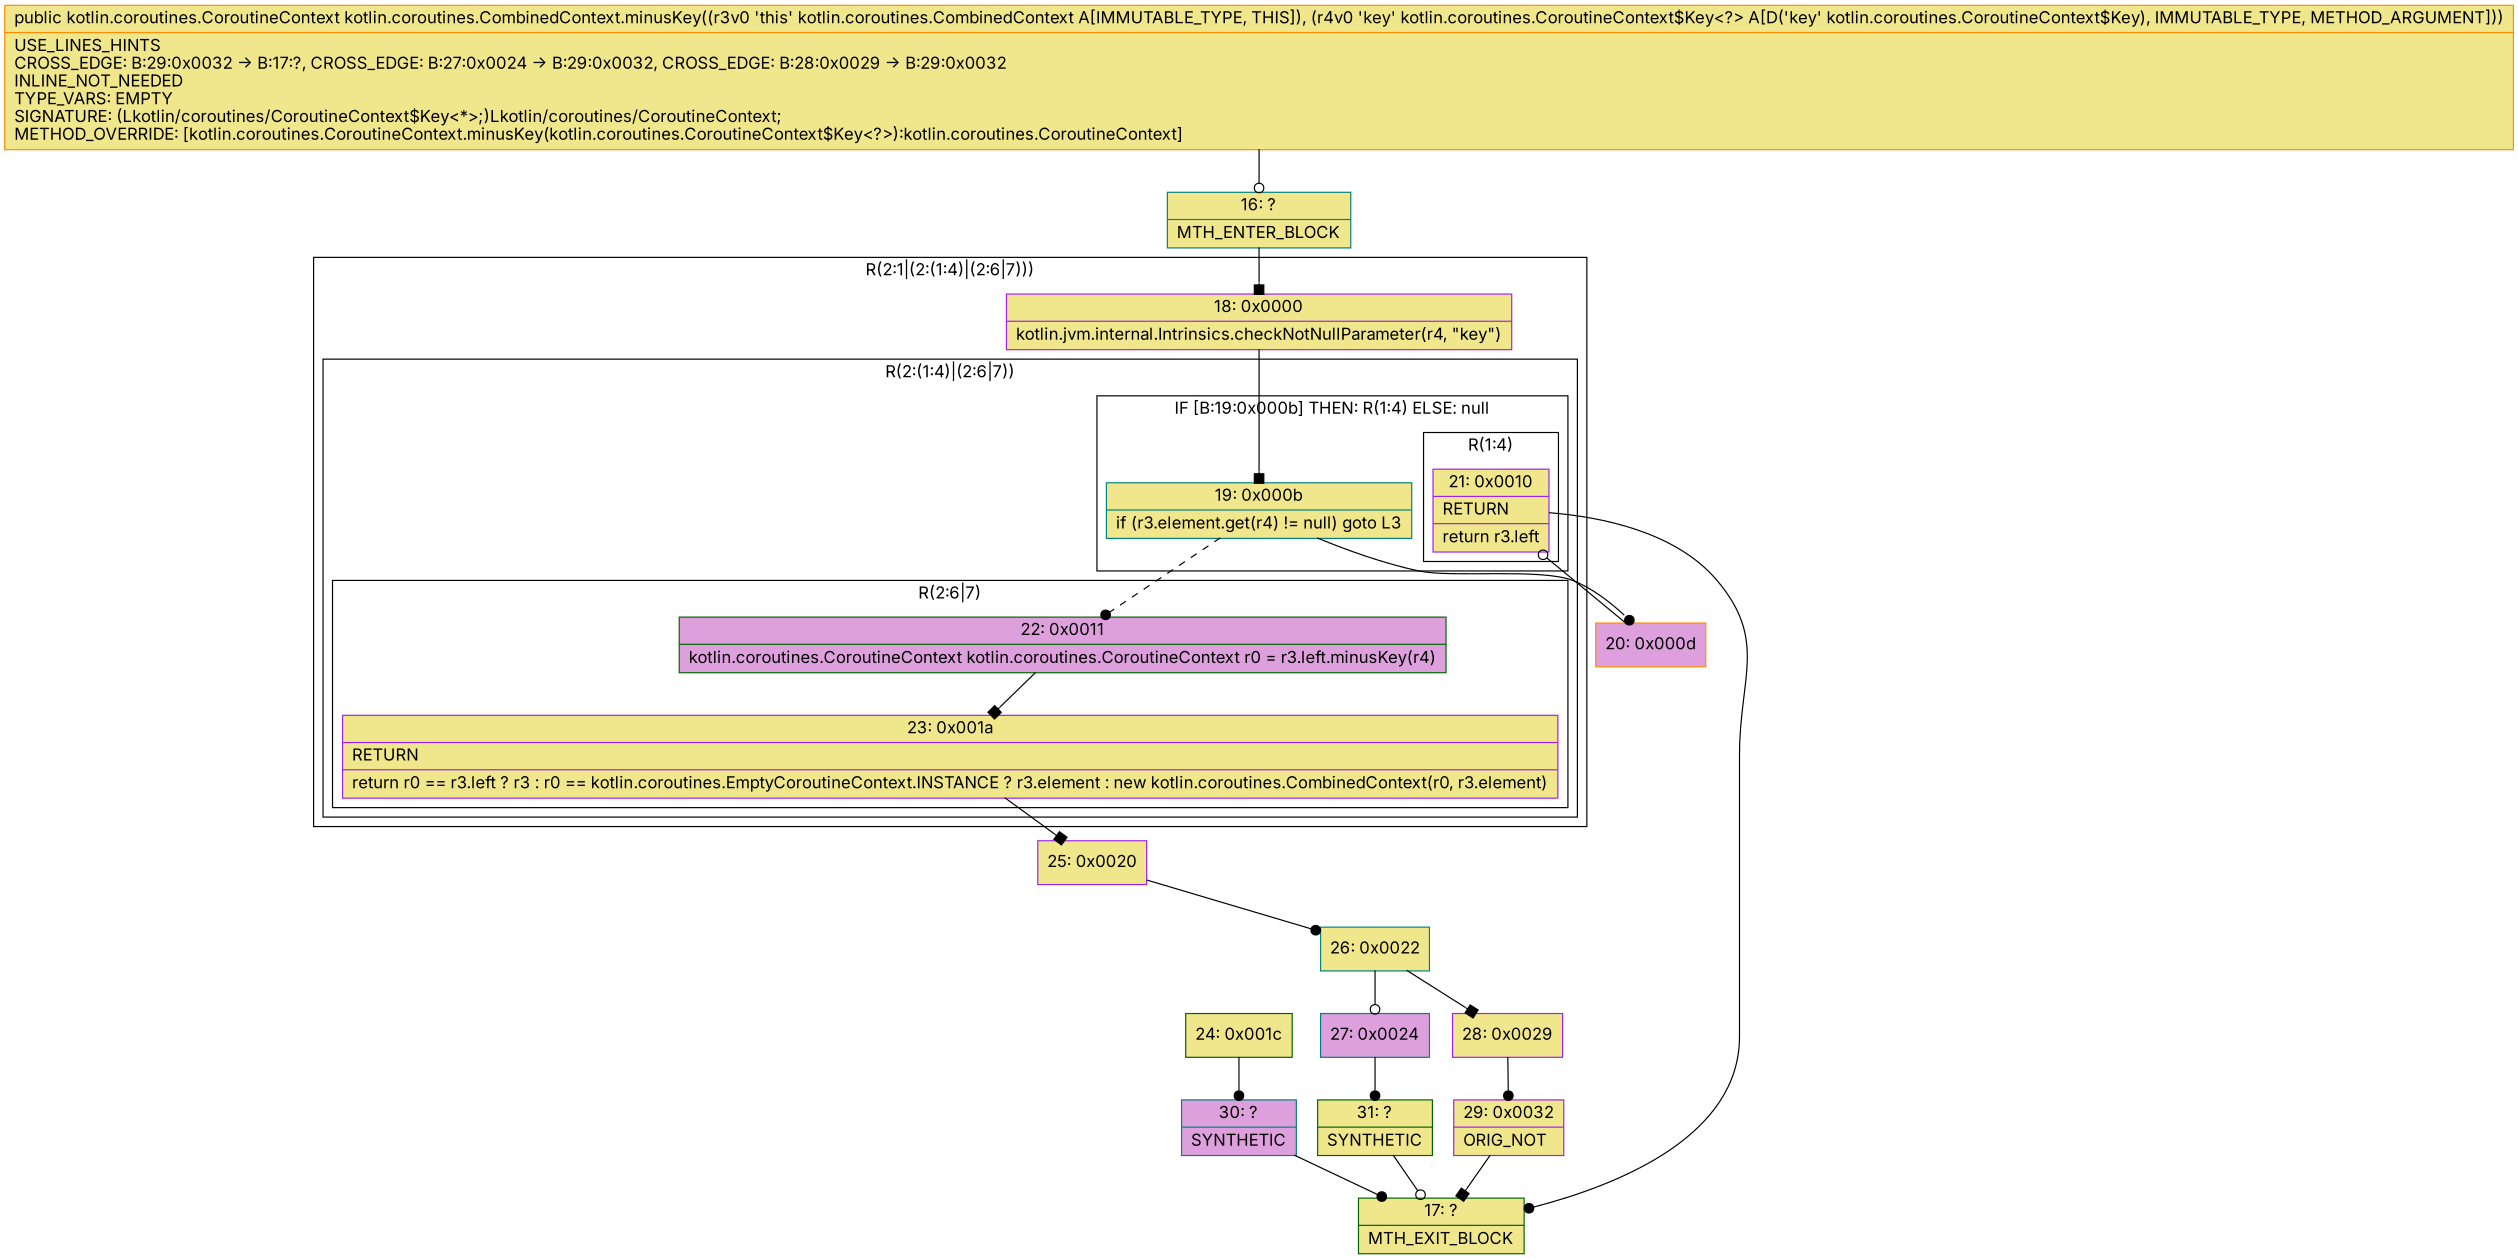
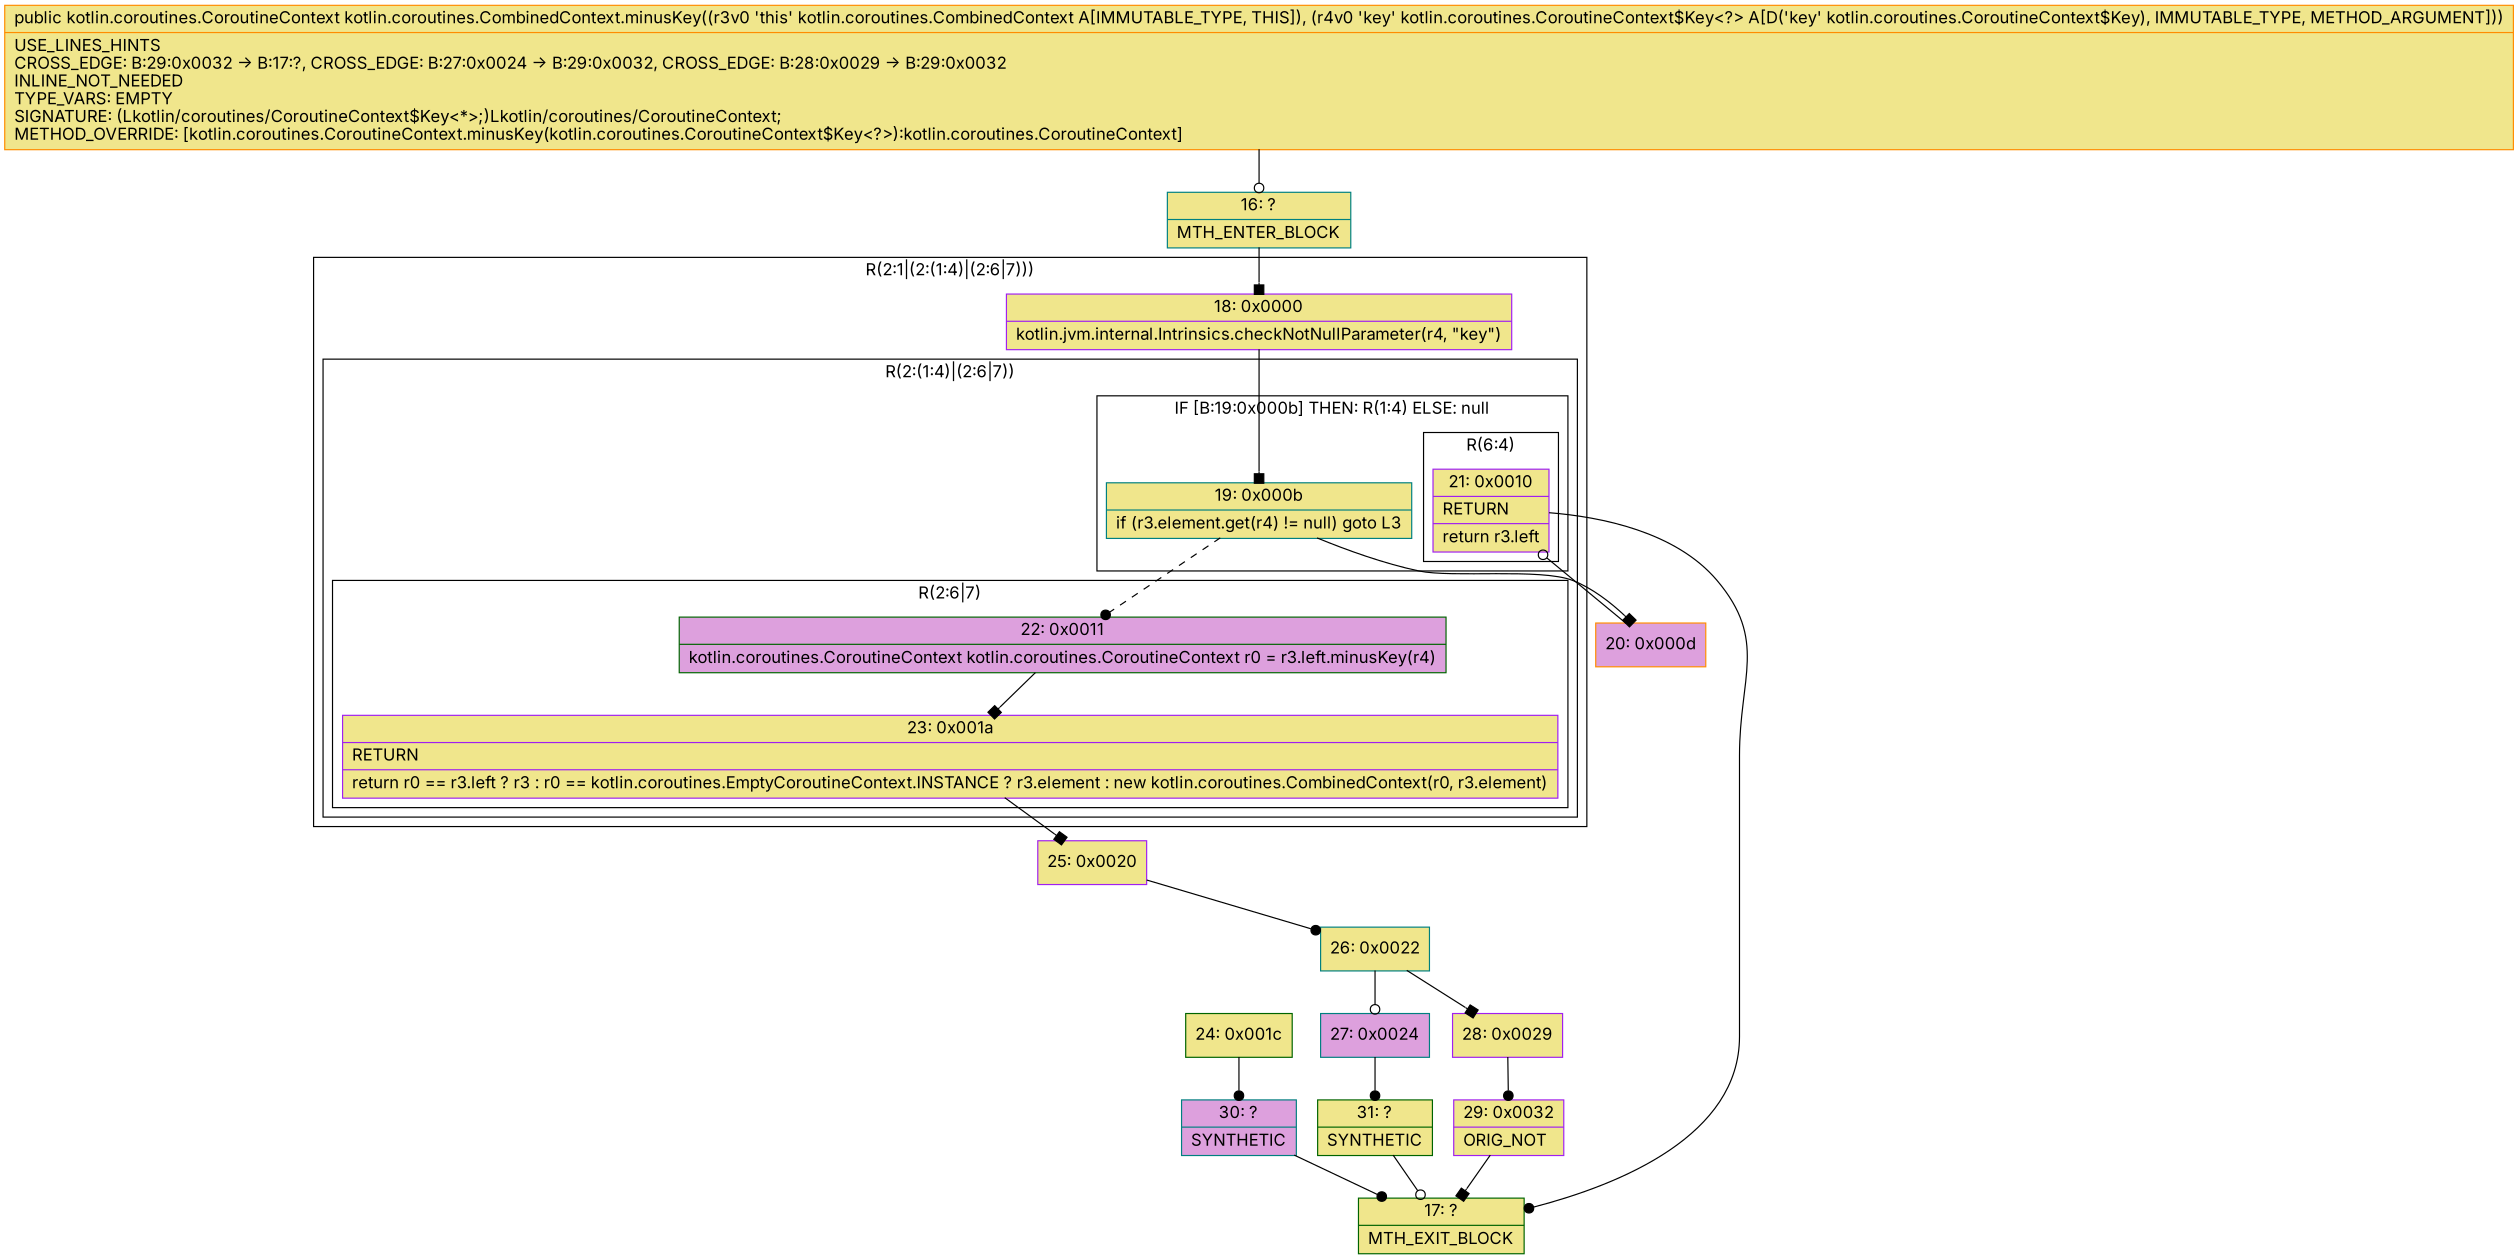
(1491, 446) -> (1491, 446)
(1474, 574) -> (1474, 574)
